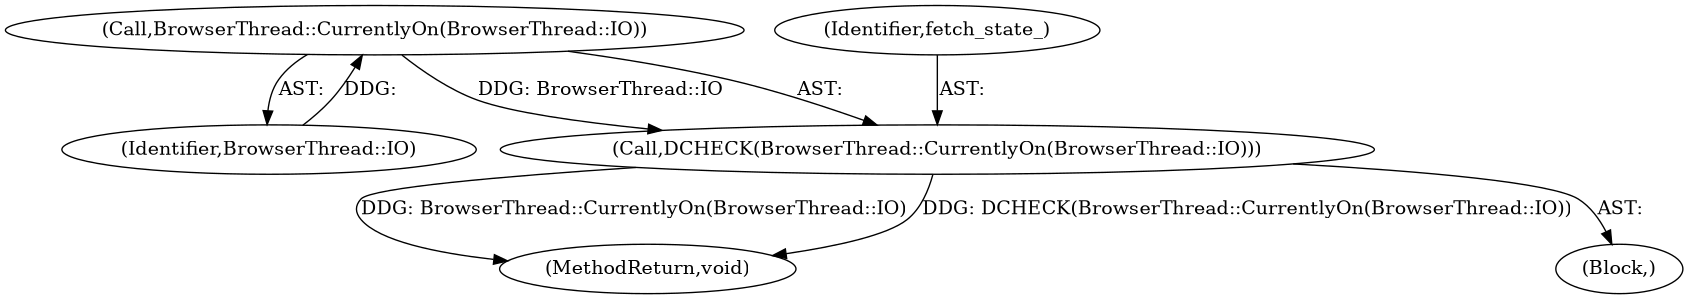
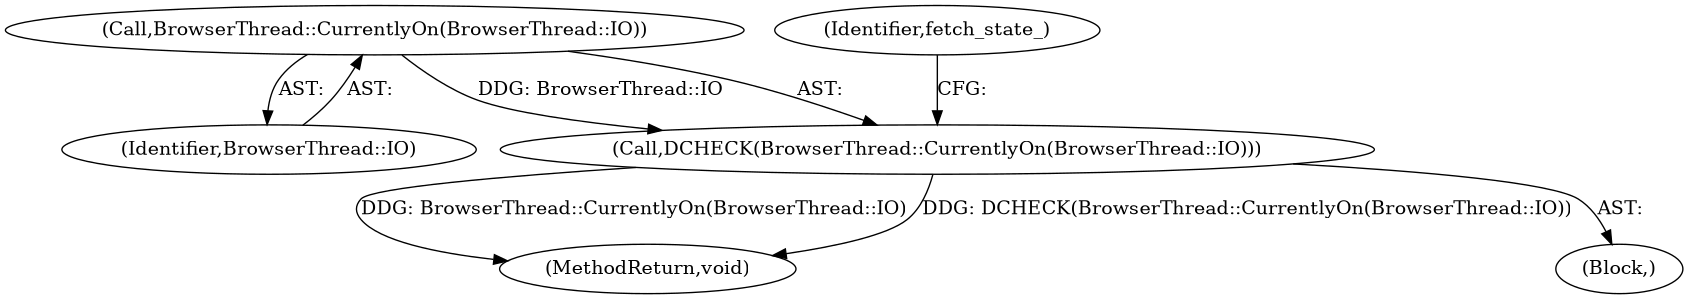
(373, 90) -> (373, 90)
(965, 90) -> (965, 90)
